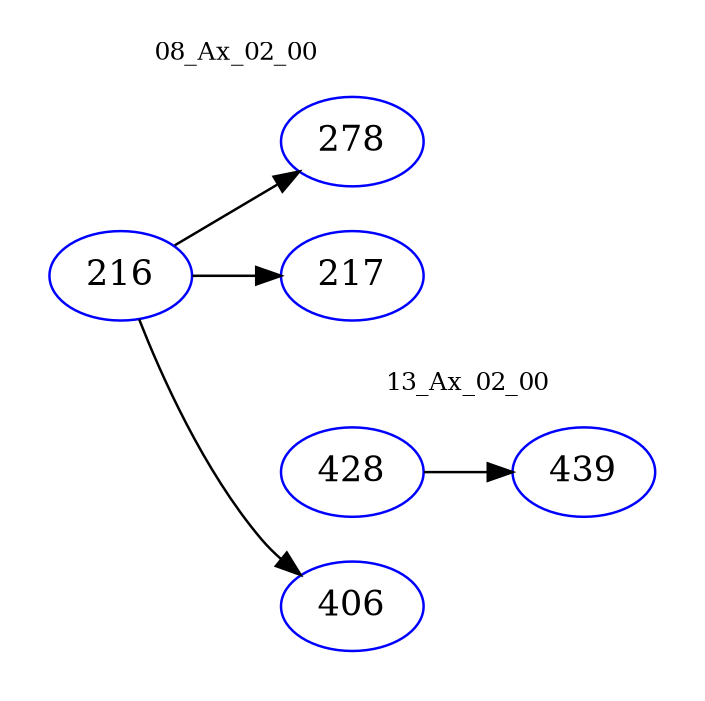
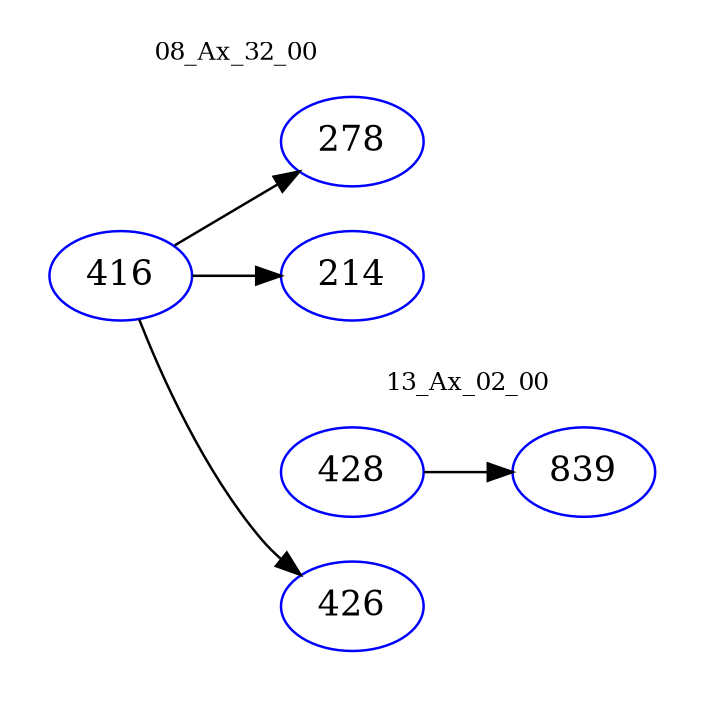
(237, 53) -> (237, 53)
(121, 276) -> (121, 276)
(352, 276) -> (352, 276)
(584, 472) -> (584, 472)
(352, 606) -> (352, 606)
